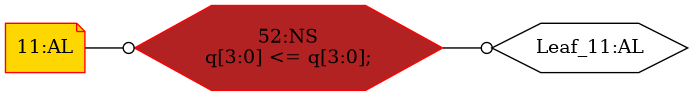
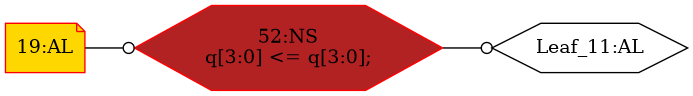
(45, 48) -> (45, 48)
